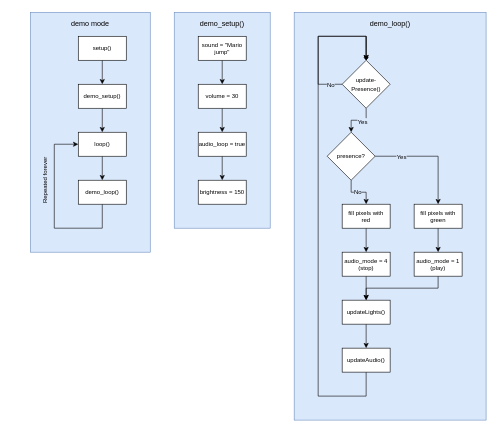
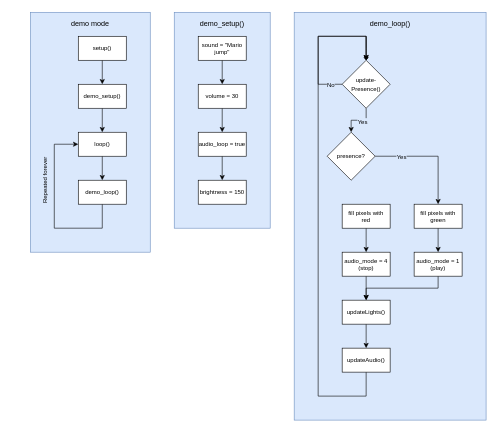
(364, 192) -> none
